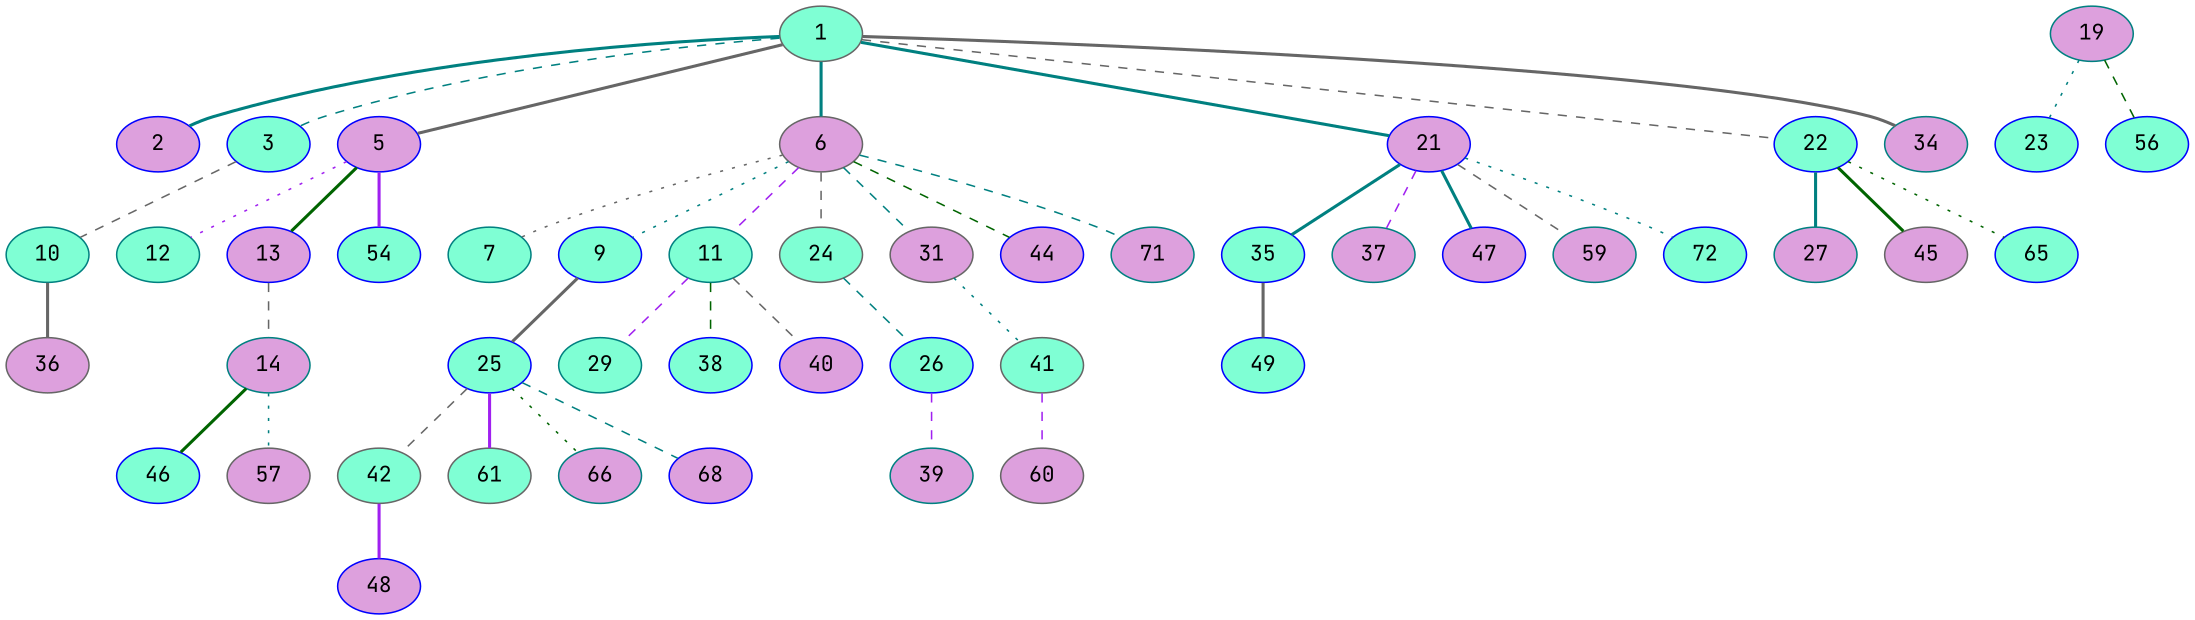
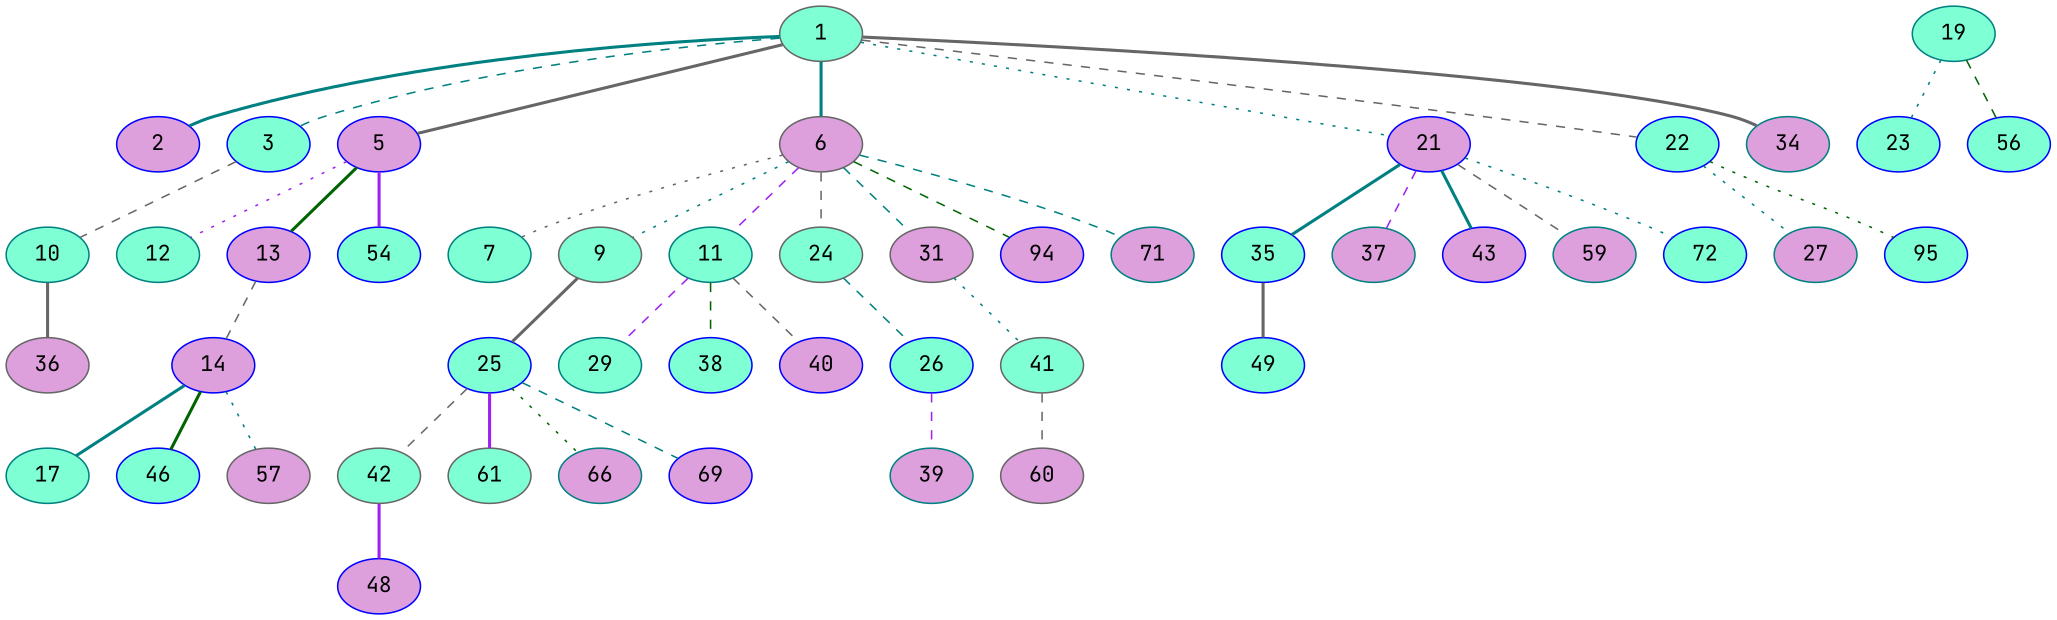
(2092, 34) -> (1954, 34)
(1125, 89) -> (1125, 89)
(1816, 200) -> (1747, 200)
(600, 255) -> (600, 255)
(1042, 255) -> (1042, 255)
(1484, 255) -> (1484, 255)
(1926, 255) -> none
(2037, 255) -> (1926, 255)
(269, 365) -> (213, 365)
(1042, 421) -> (1042, 421)
none -> (48, 476)
(711, 476) -> (711, 476)
